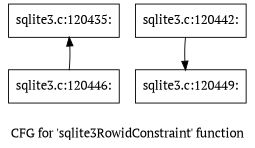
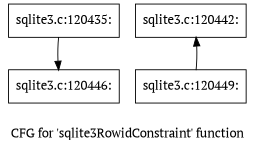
(185, 49) -> (197, 58)
(70, 58) -> (58, 49)
